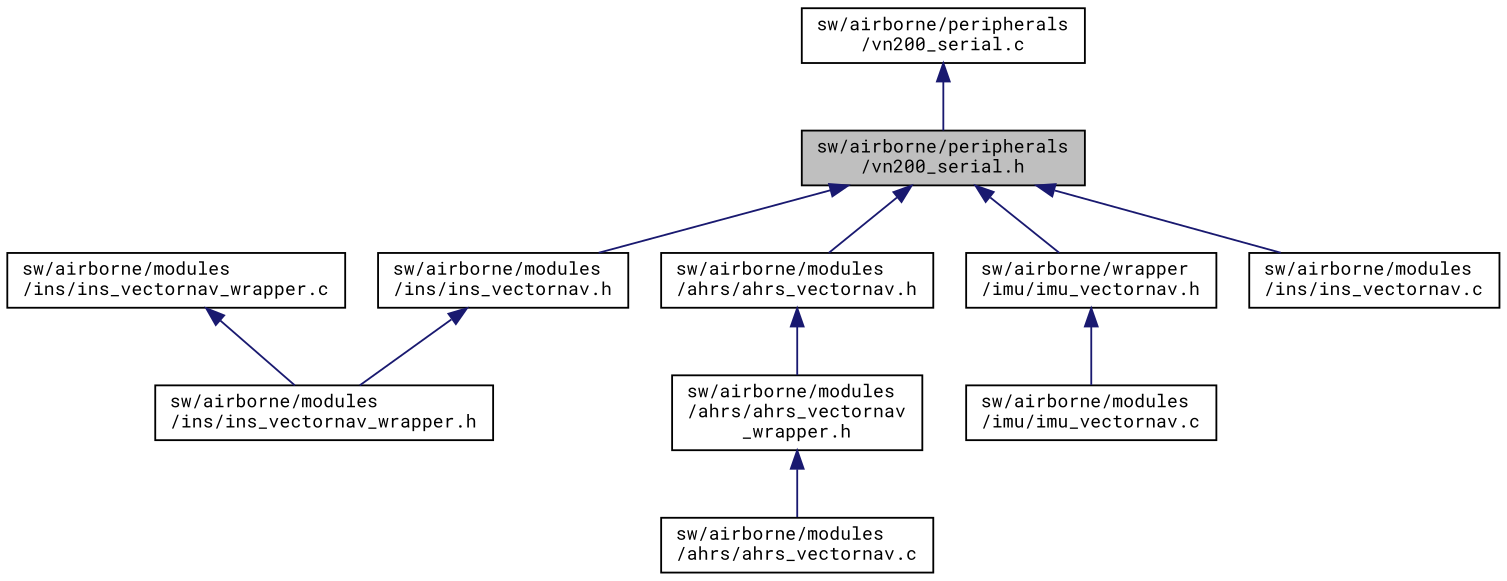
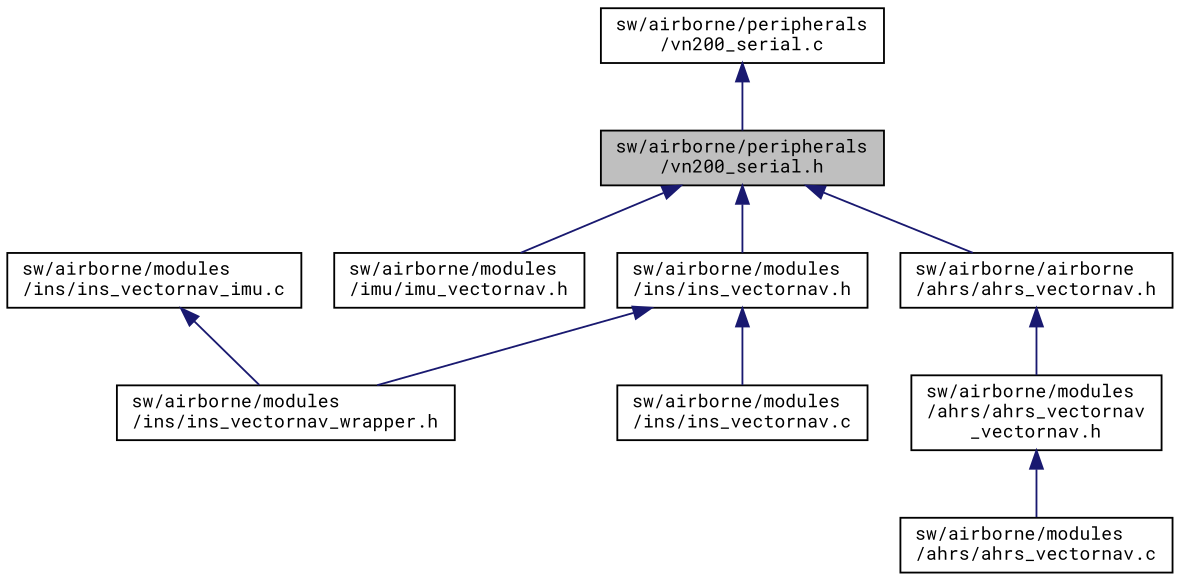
(1168, 222) -> (742, 356)
(176, 280) -> (154, 280)
(797, 280) -> (1036, 280)
(1091, 280) -> (459, 280)
(797, 413) -> (1036, 413)
(1091, 413) -> none
